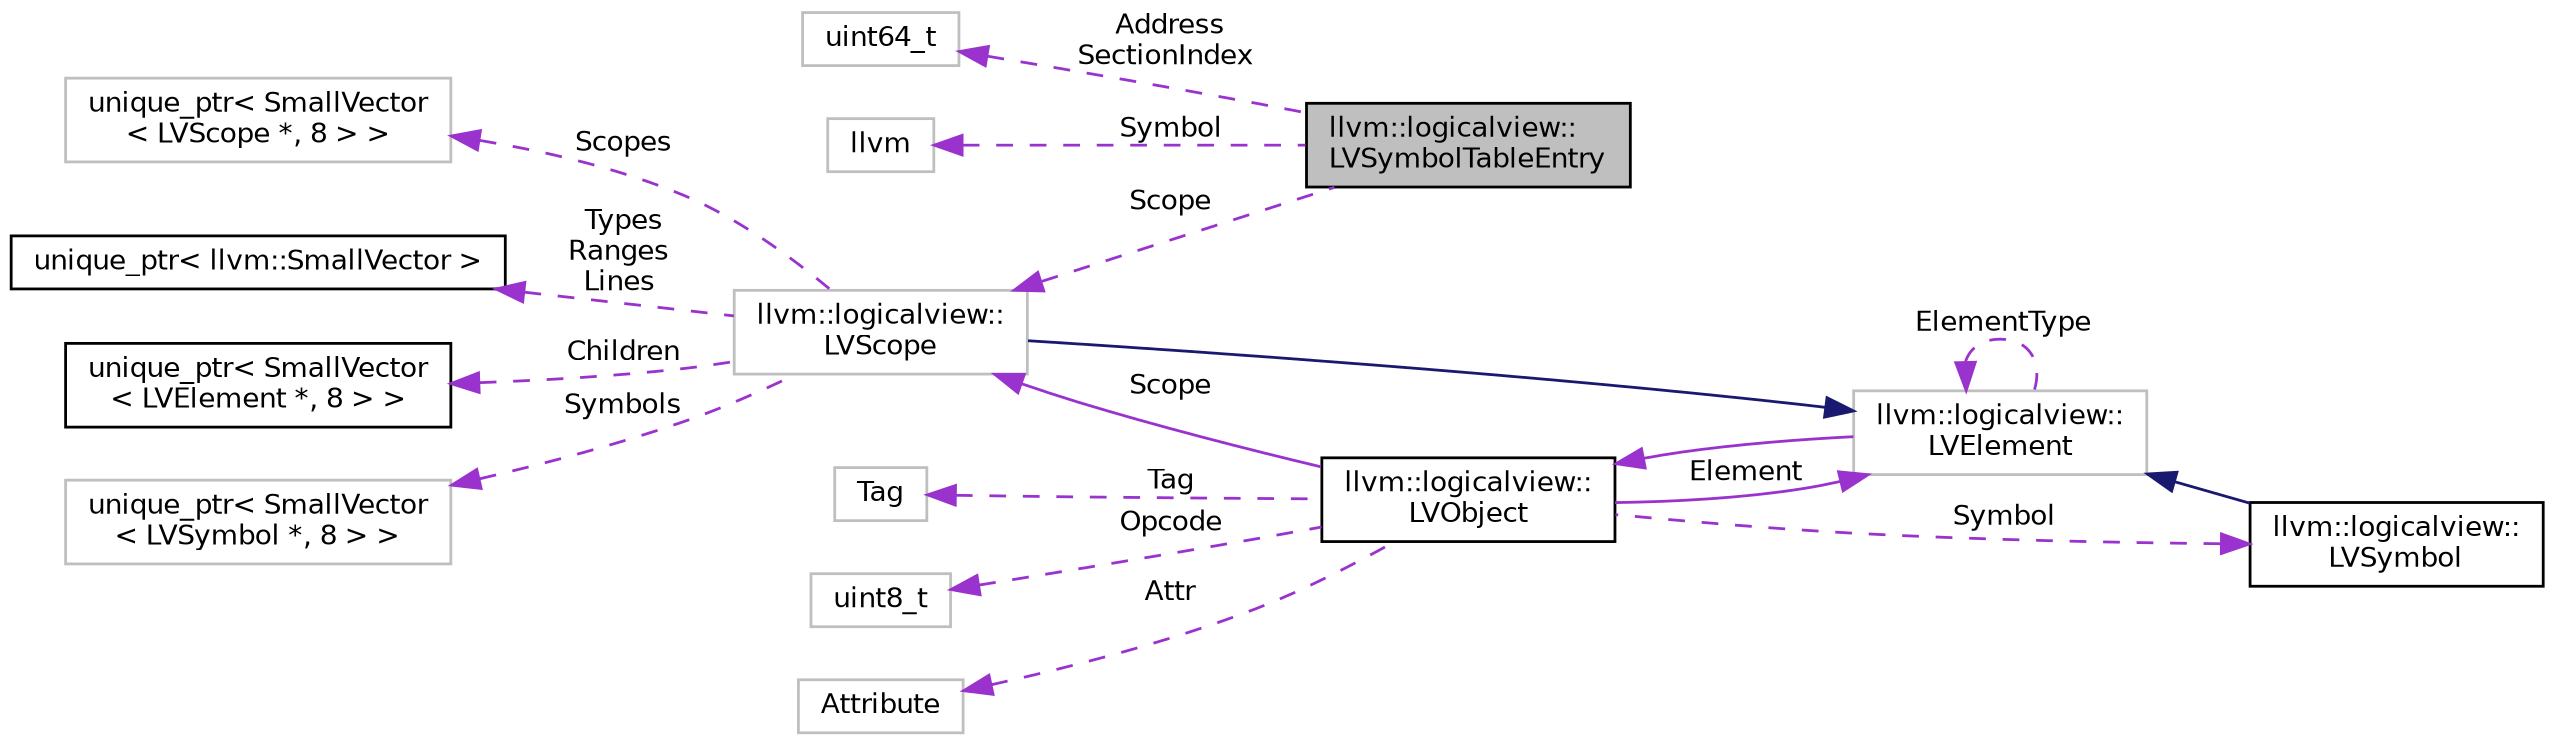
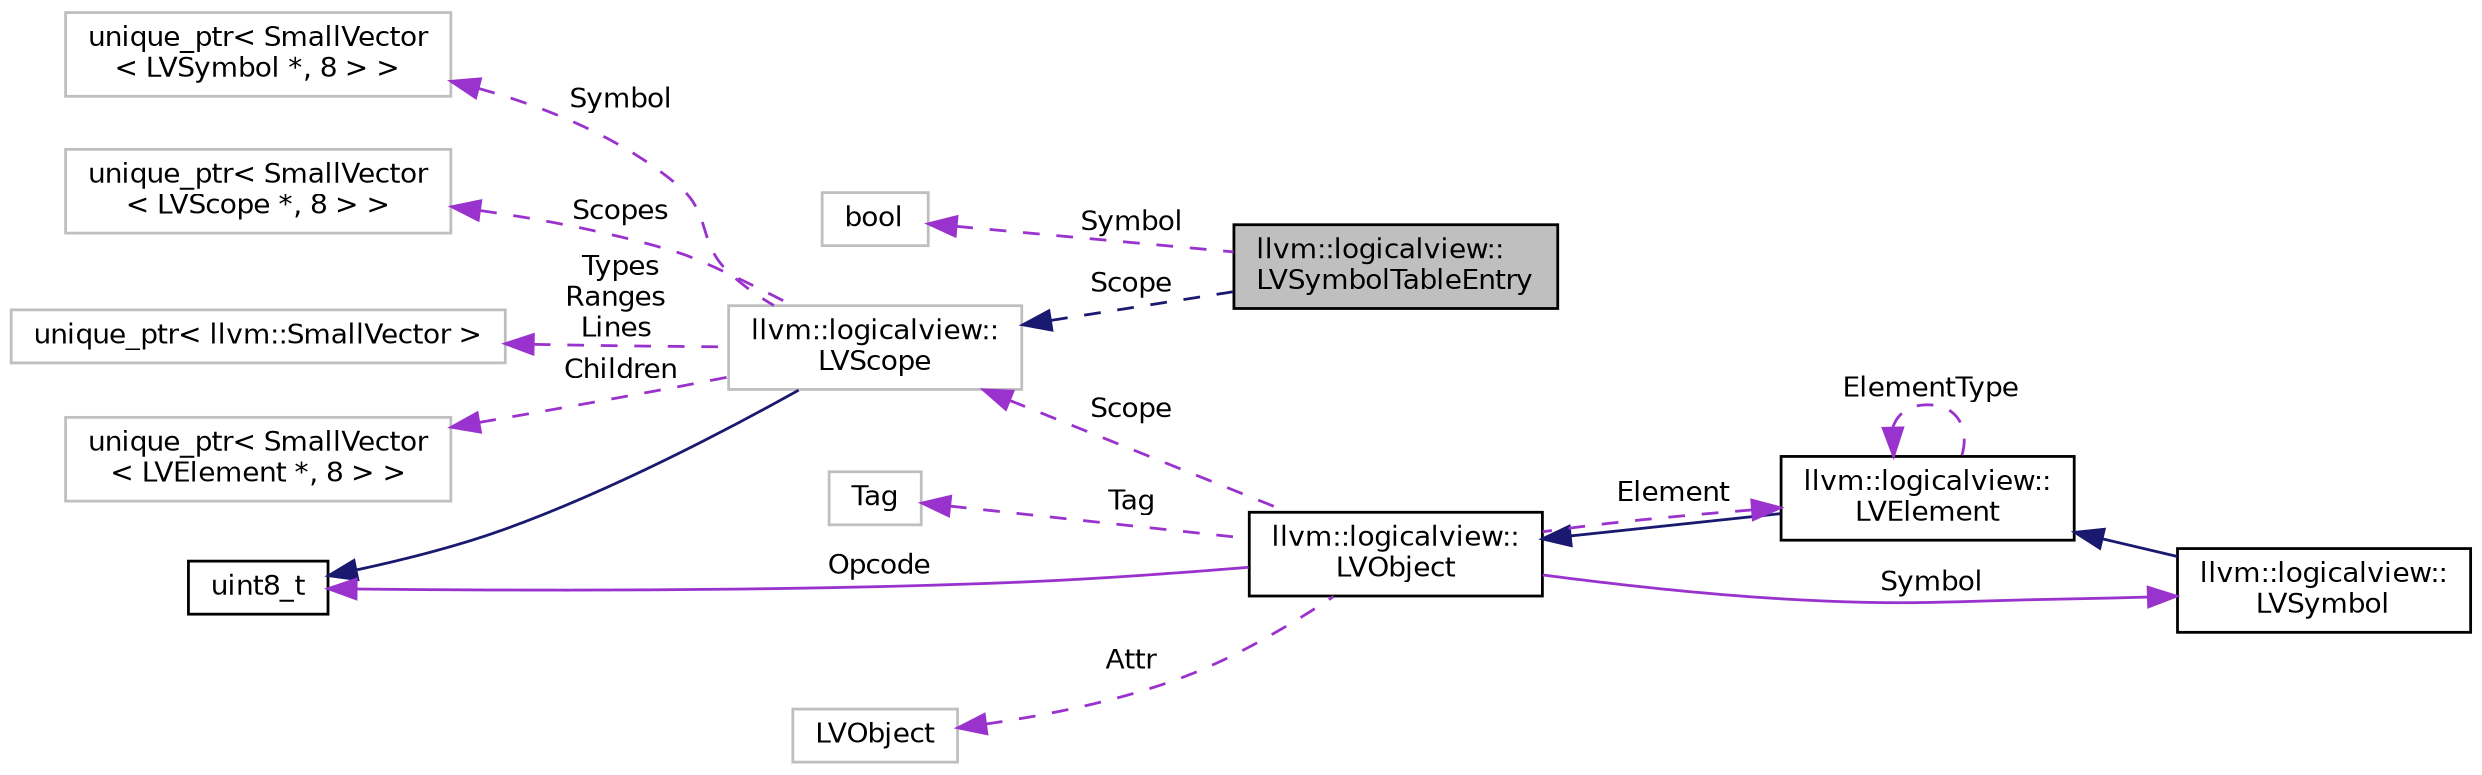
(881, 39) -> none
(881, 145) -> (875, 219)
(1188, 234) -> (1142, 306)
(258, 262) -> (258, 336)
(1427, 369) -> (585, 497)
(258, 385) -> (258, 459)
(620, 406) -> (617, 100)
(1170, 429) -> (1149, 456)
(2000, 433) -> (1928, 498)
(1748, 444) -> (1676, 525)
(1728, 497) -> (1647, 519)
(1918, 536) -> (1845, 602)
(1150, 557) -> (803, 588)
(881, 600) -> (258, 588)
(881, 706) -> (875, 736)
